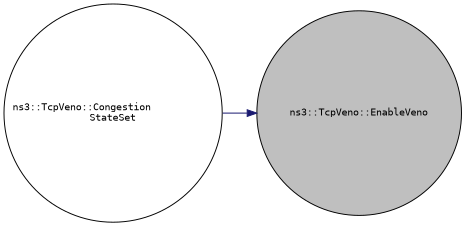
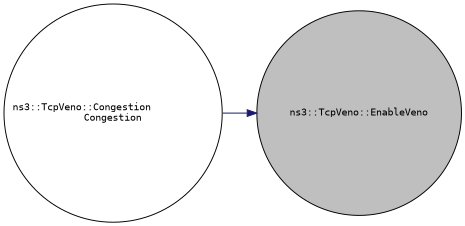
(113, 113) -> (113, 113)
